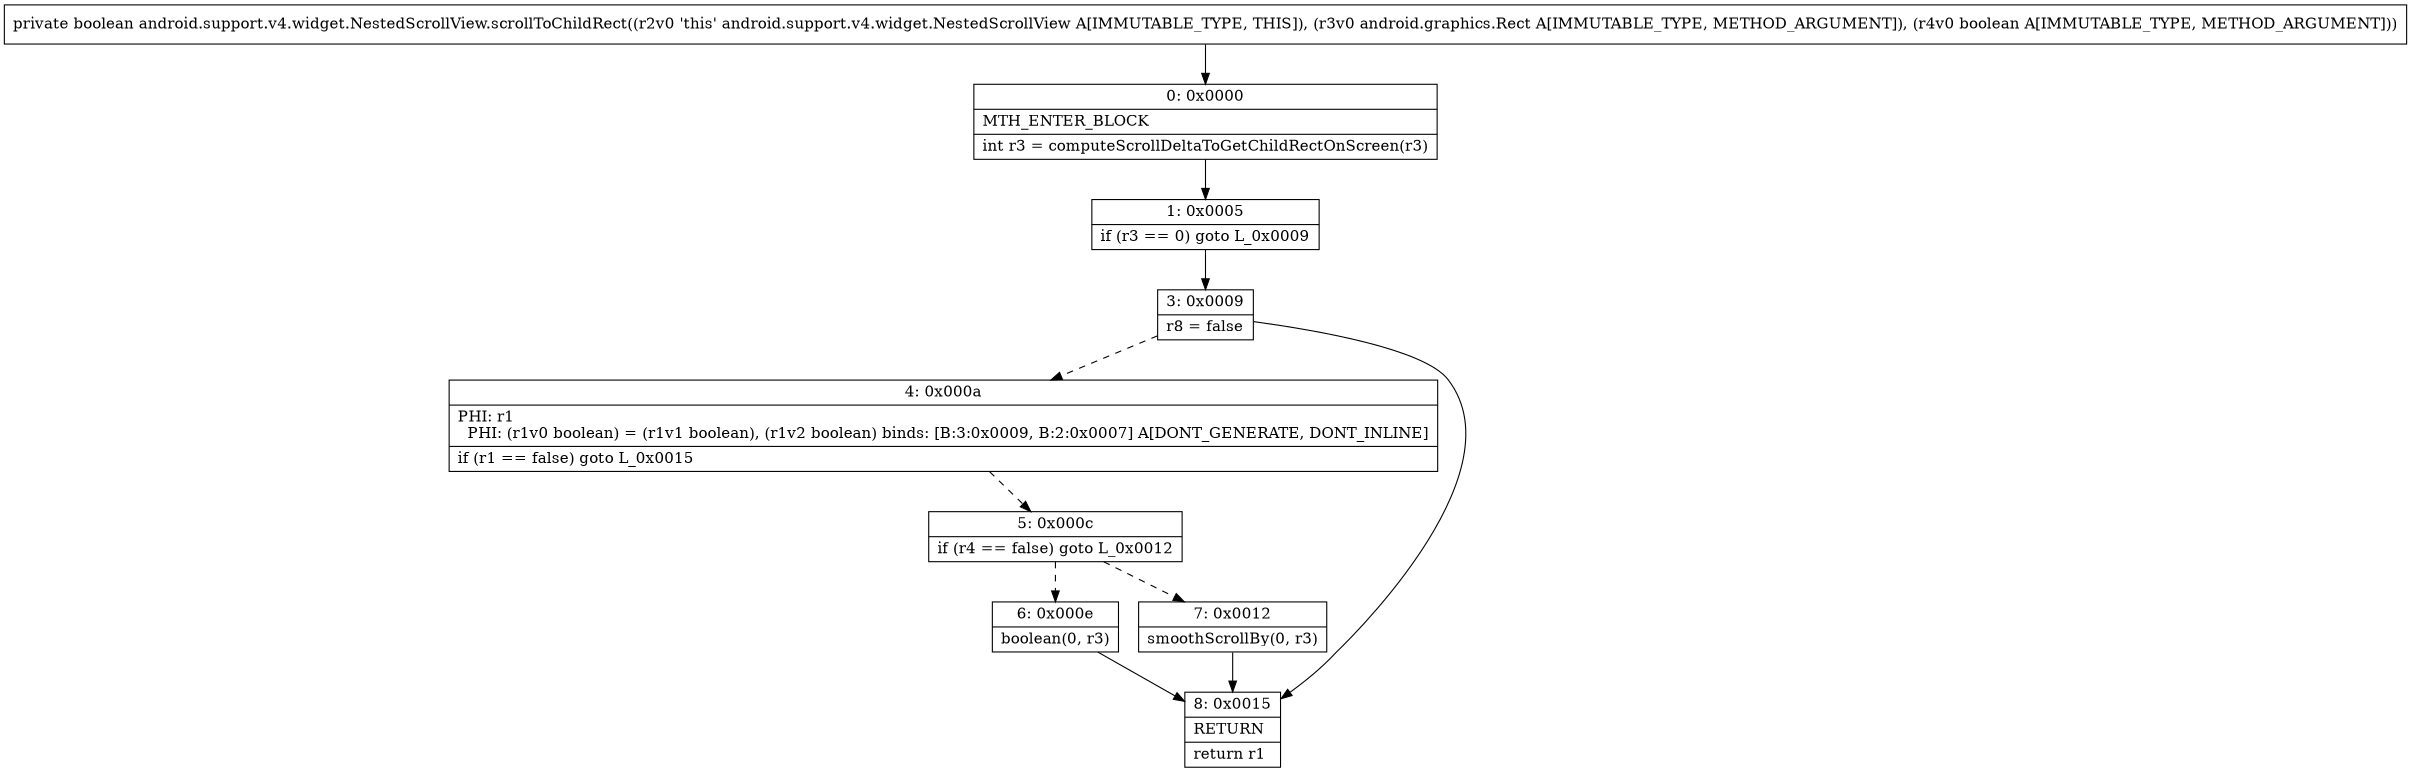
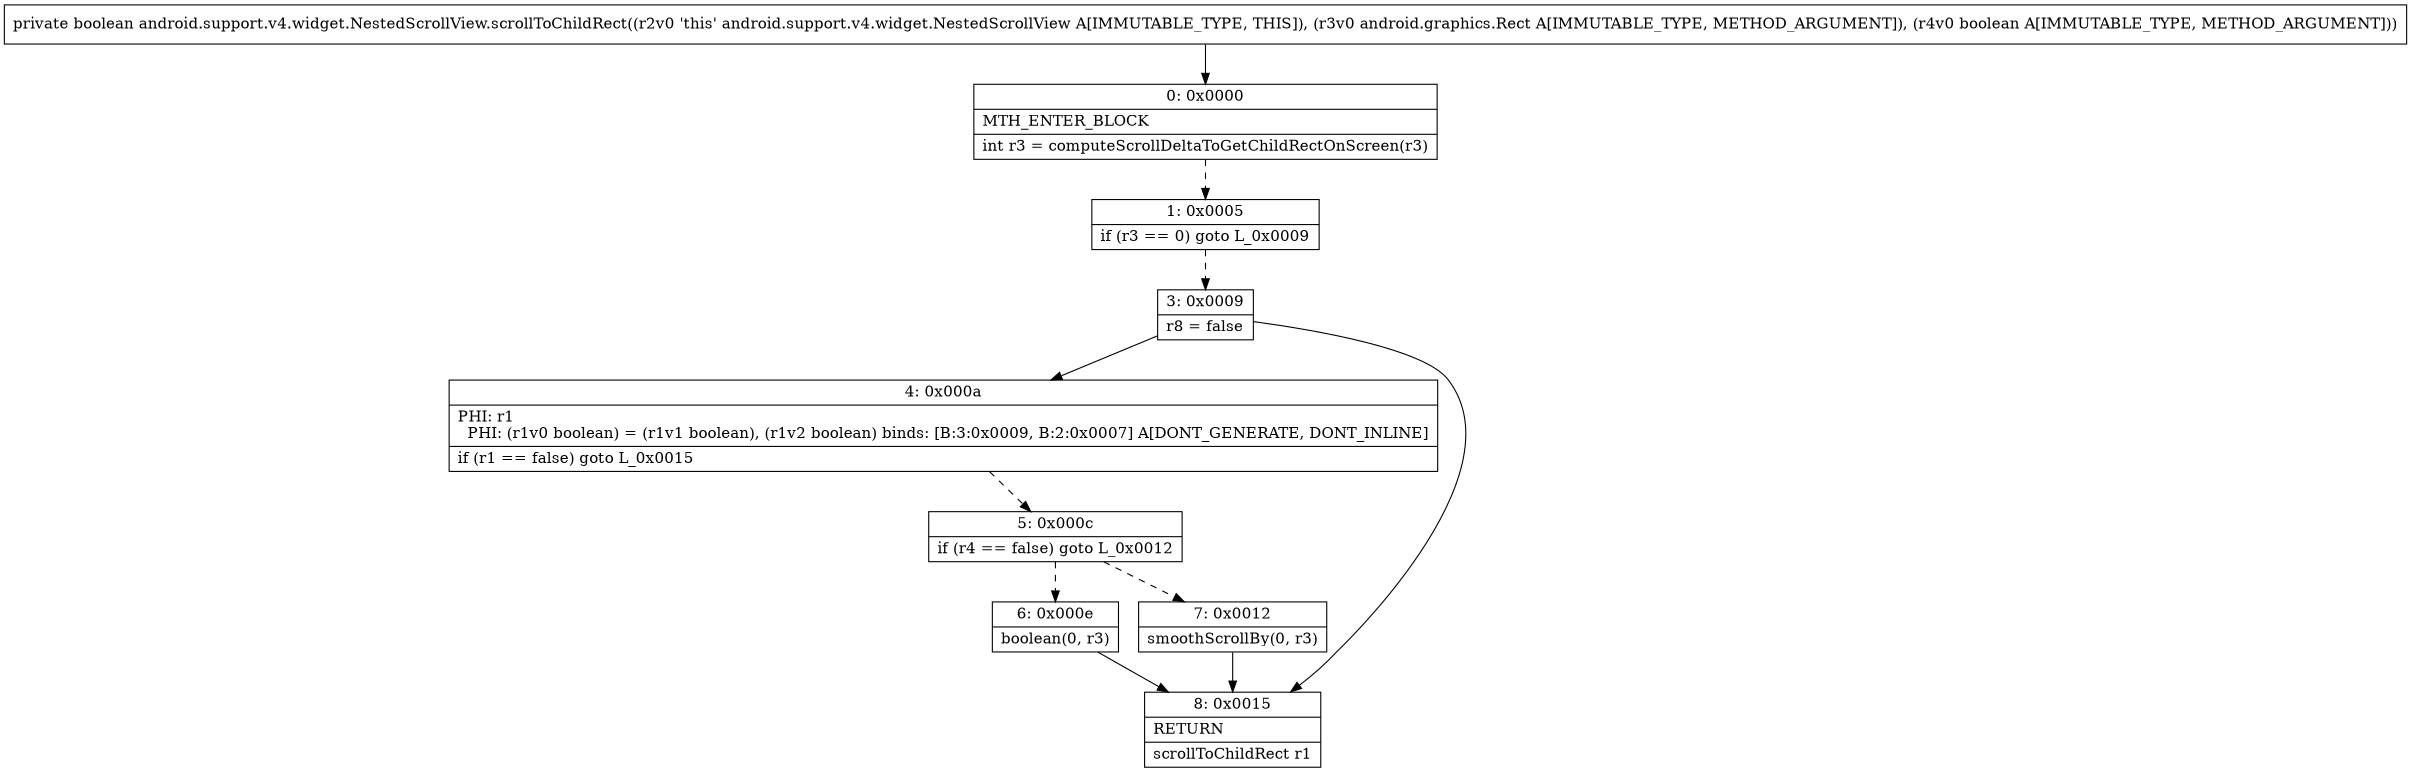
(1205, 174) -> (1205, 174)
(1205, 264) -> (1205, 264)
(1109, 356) -> (1109, 356)
(1230, 754) -> (1233, 754)
